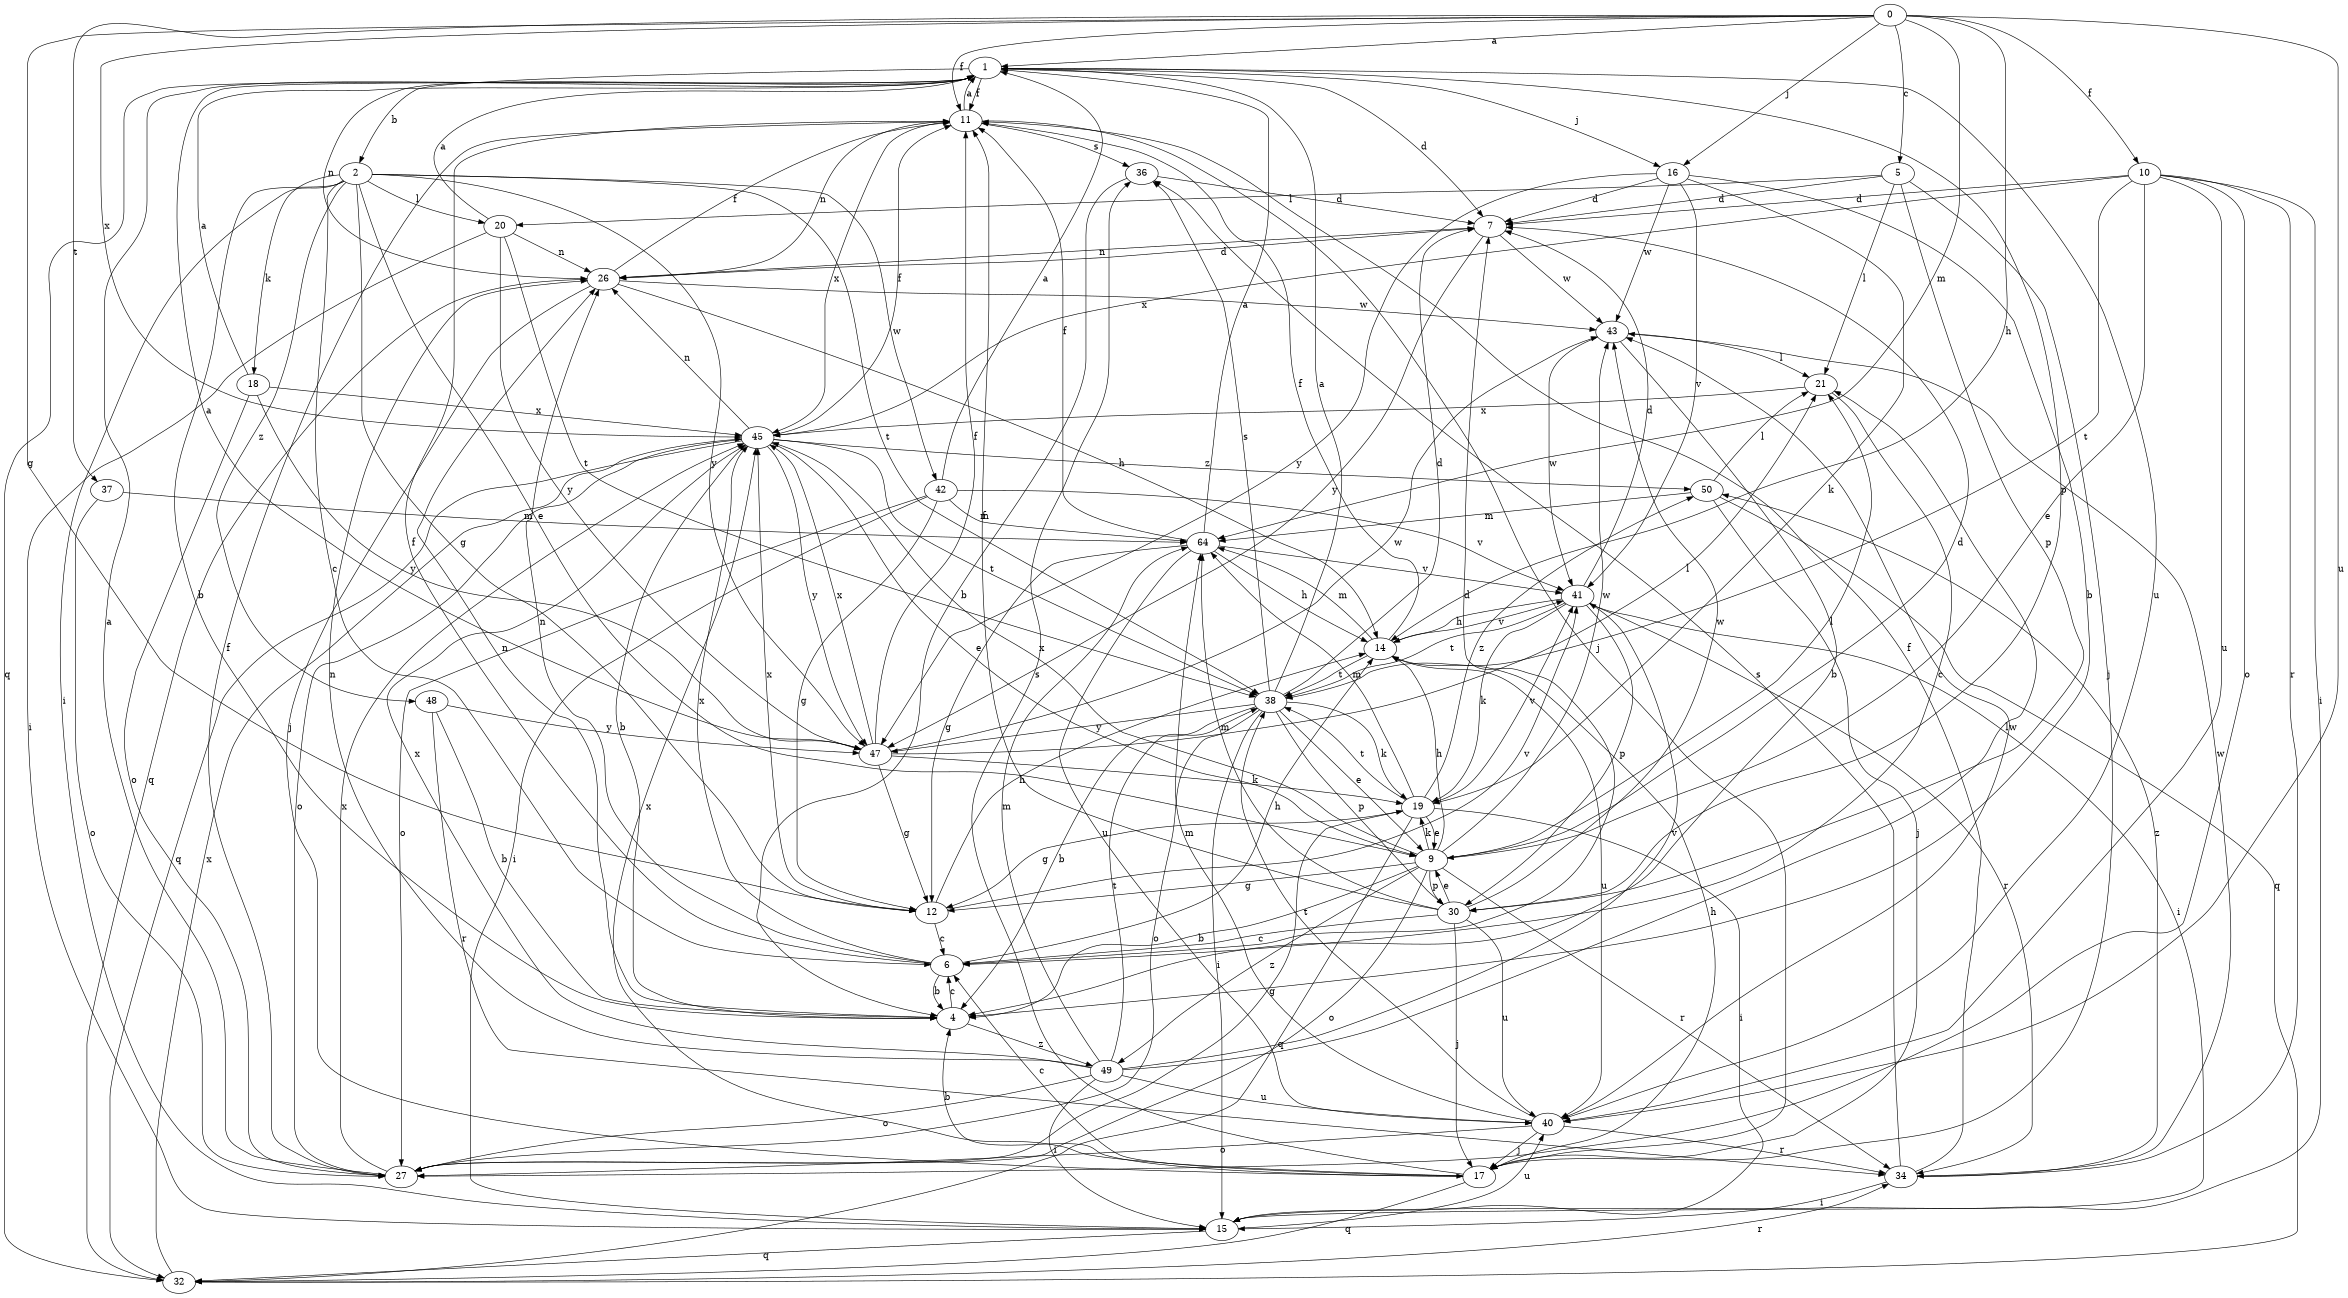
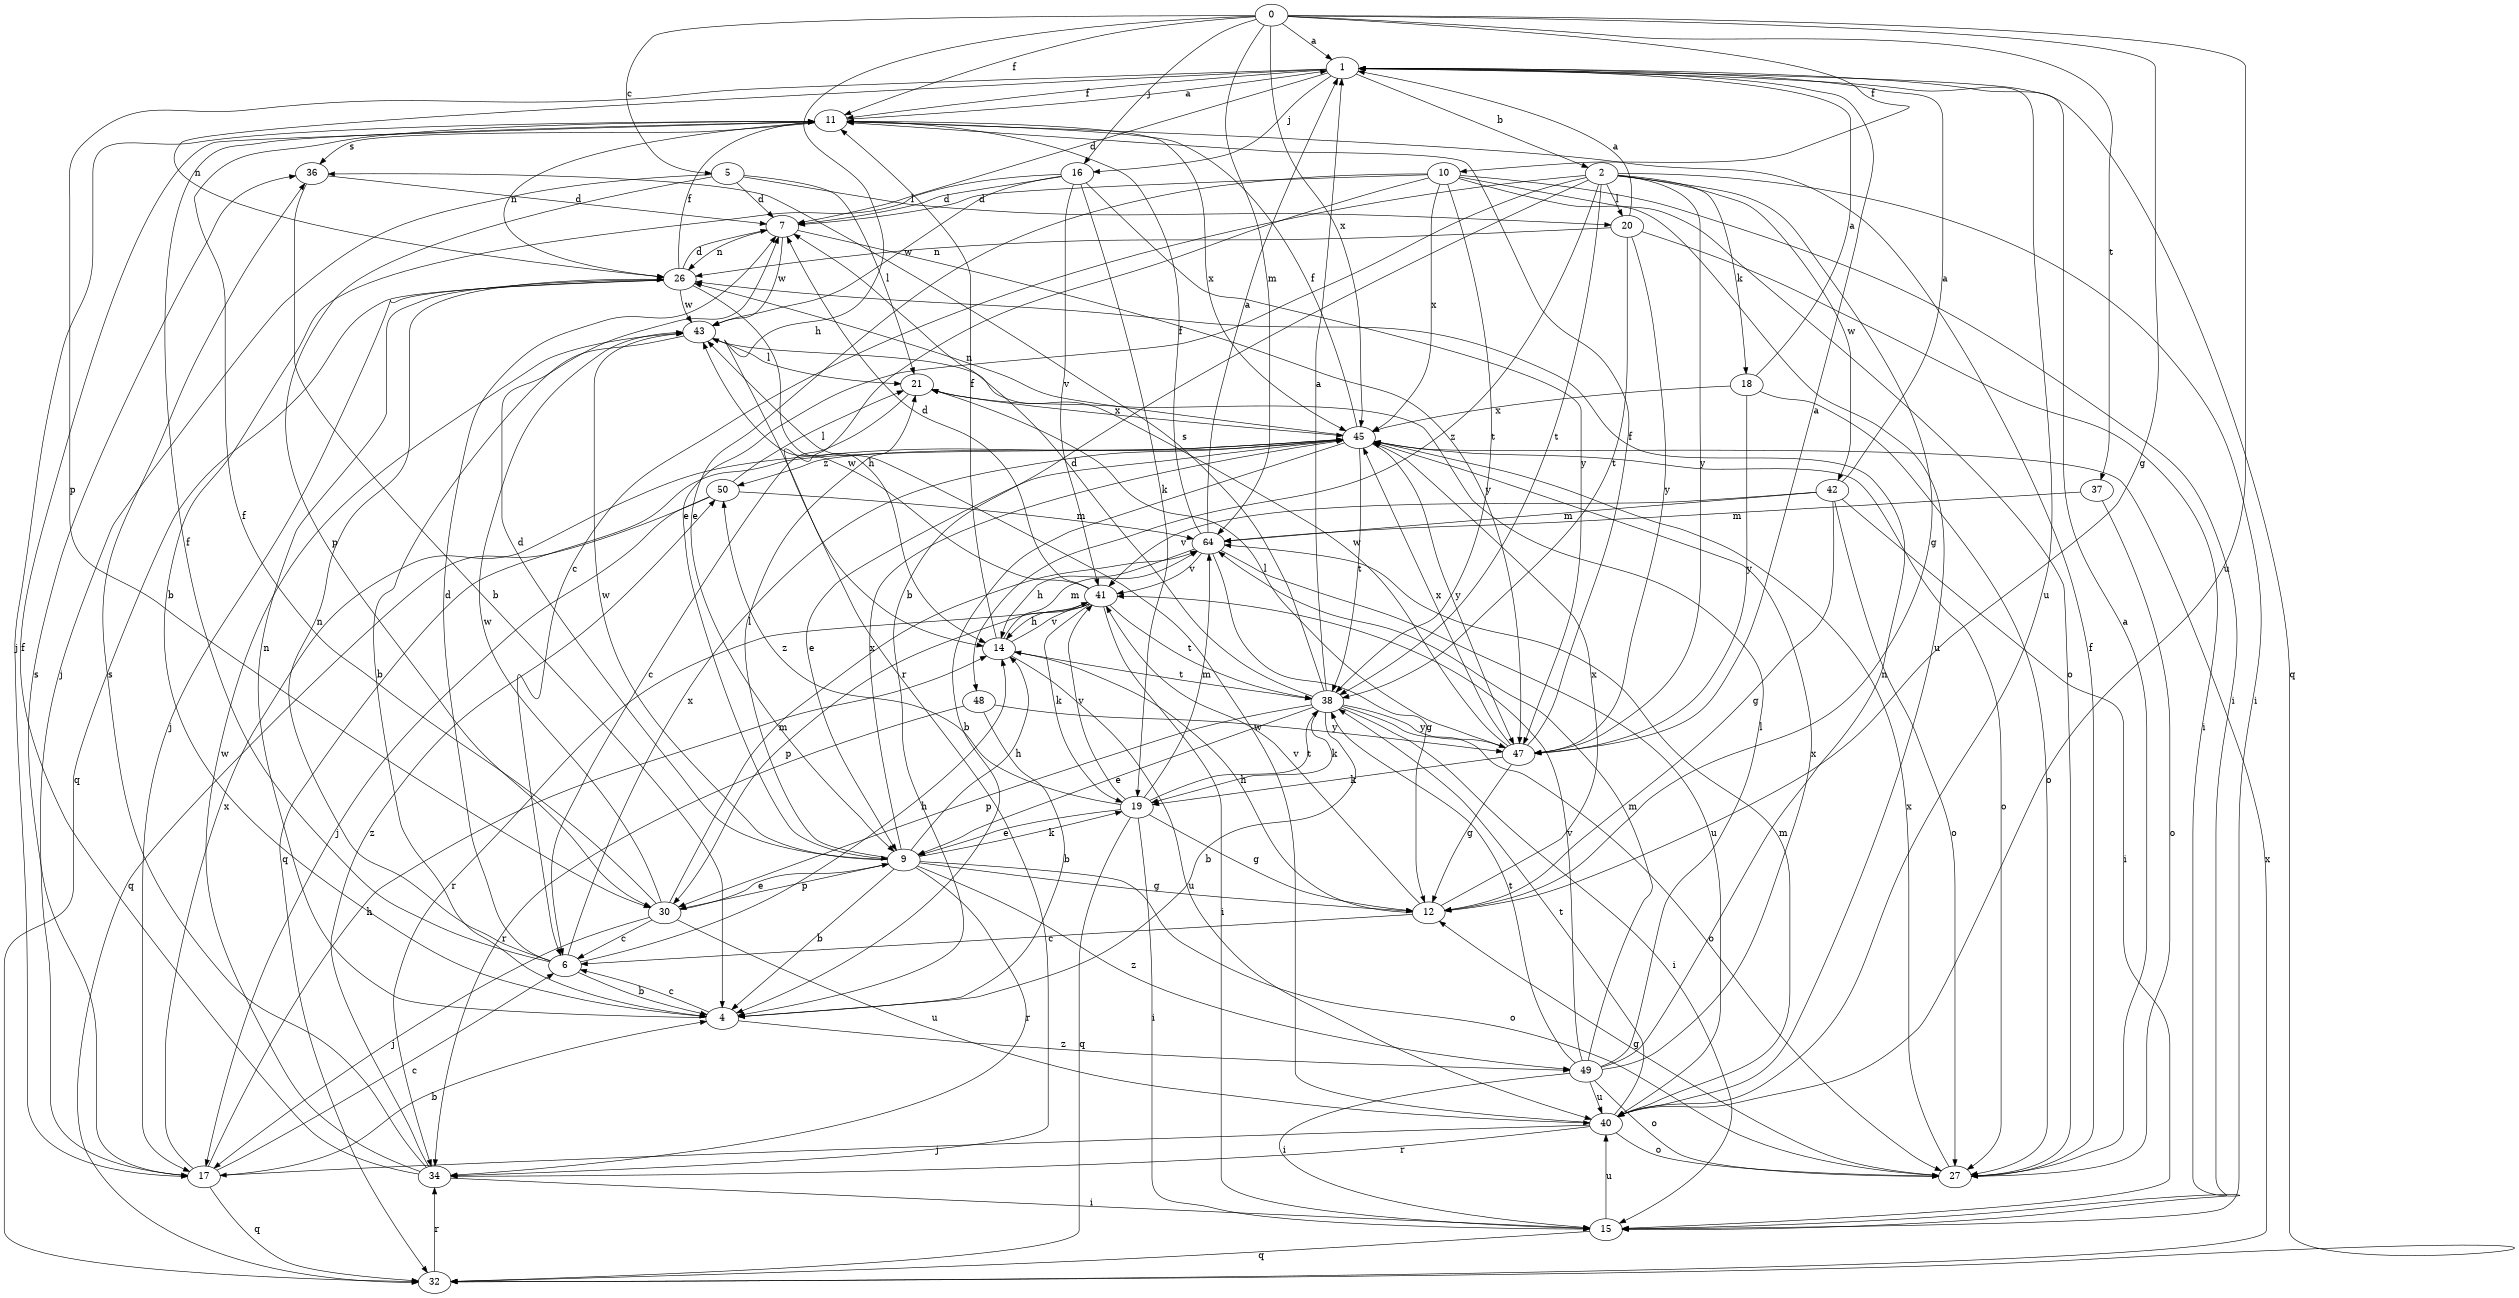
(1549, 447) -> (871, 481)
(1020, 1152) -> (1668, 1070)
